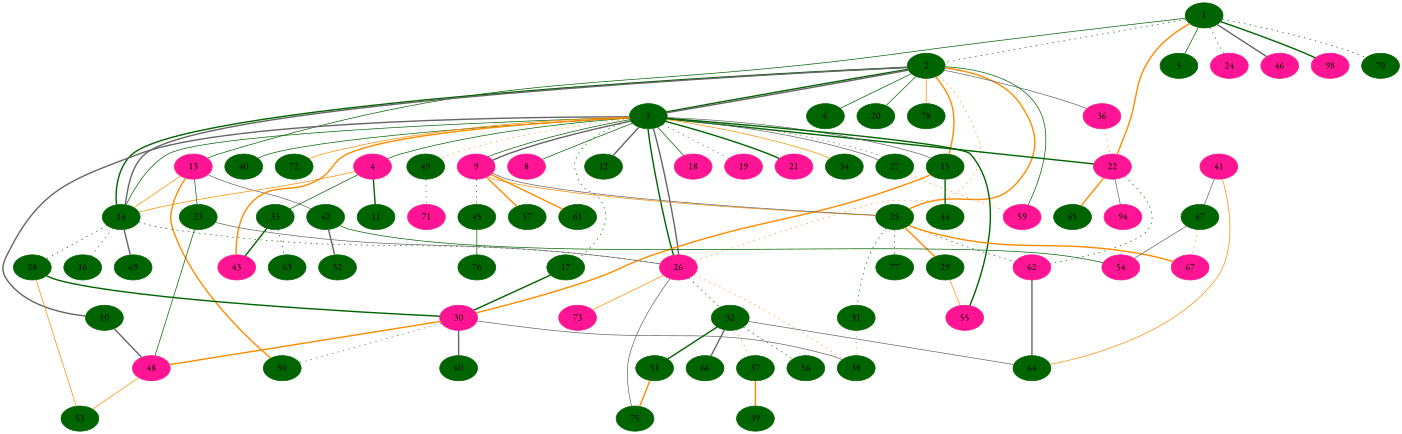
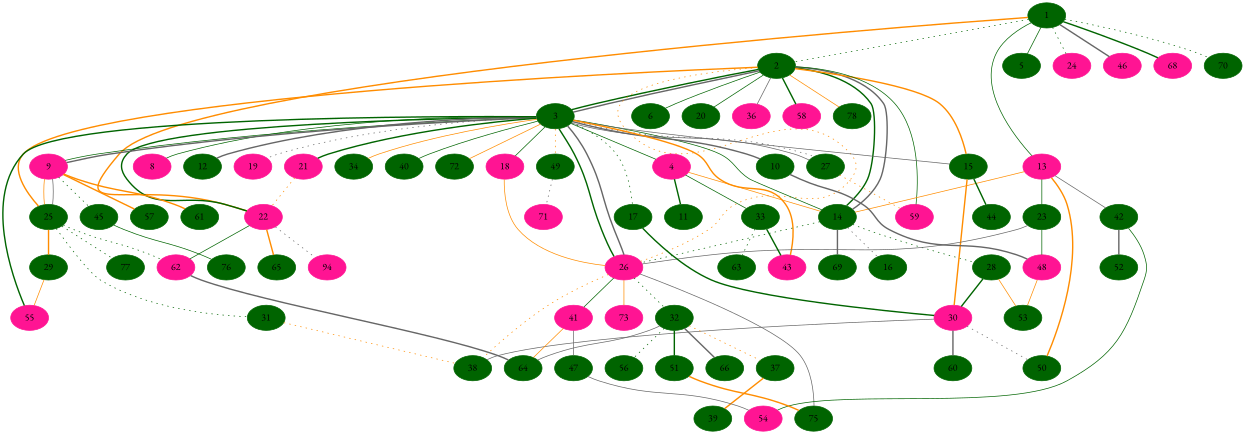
(1330, 66) -> (1173, 66)
none -> (802, 116)
(1107, 141) -> (283, 192)
(1118, 192) -> (295, 242)
(1131, 241) -> (220, 242)
none -> (535, 243)
(1190, 267) -> none
none -> (599, 293)
(305, 343) -> none
